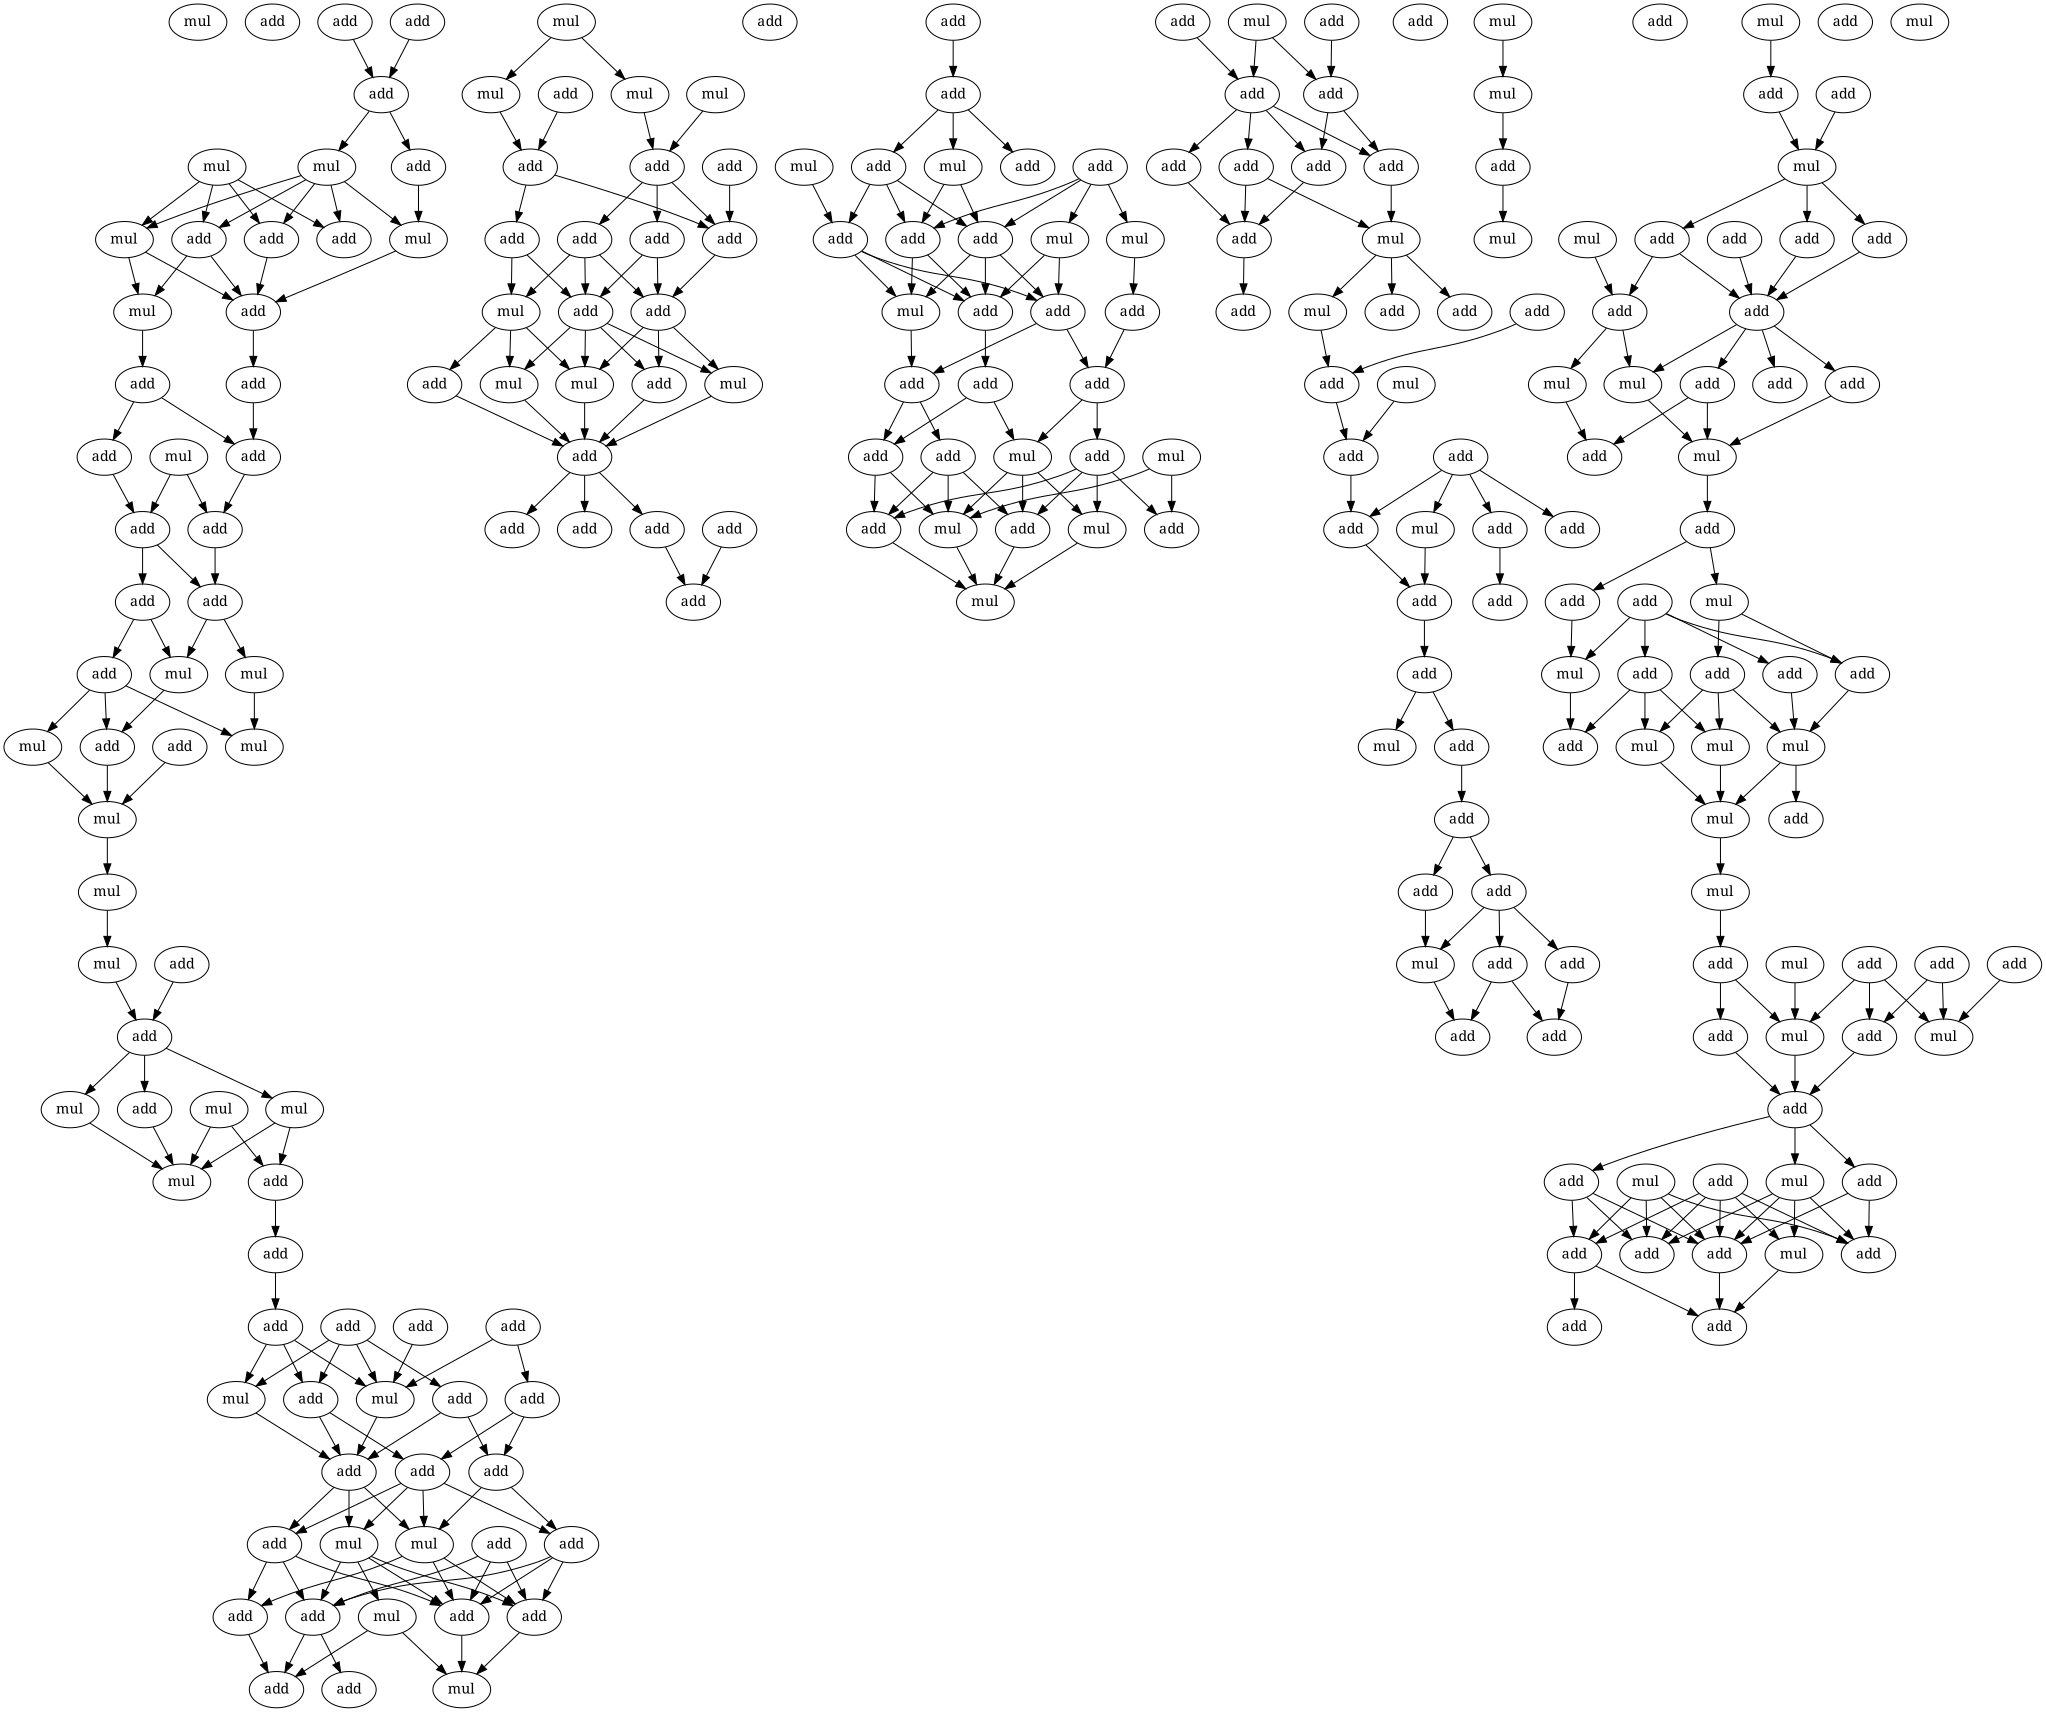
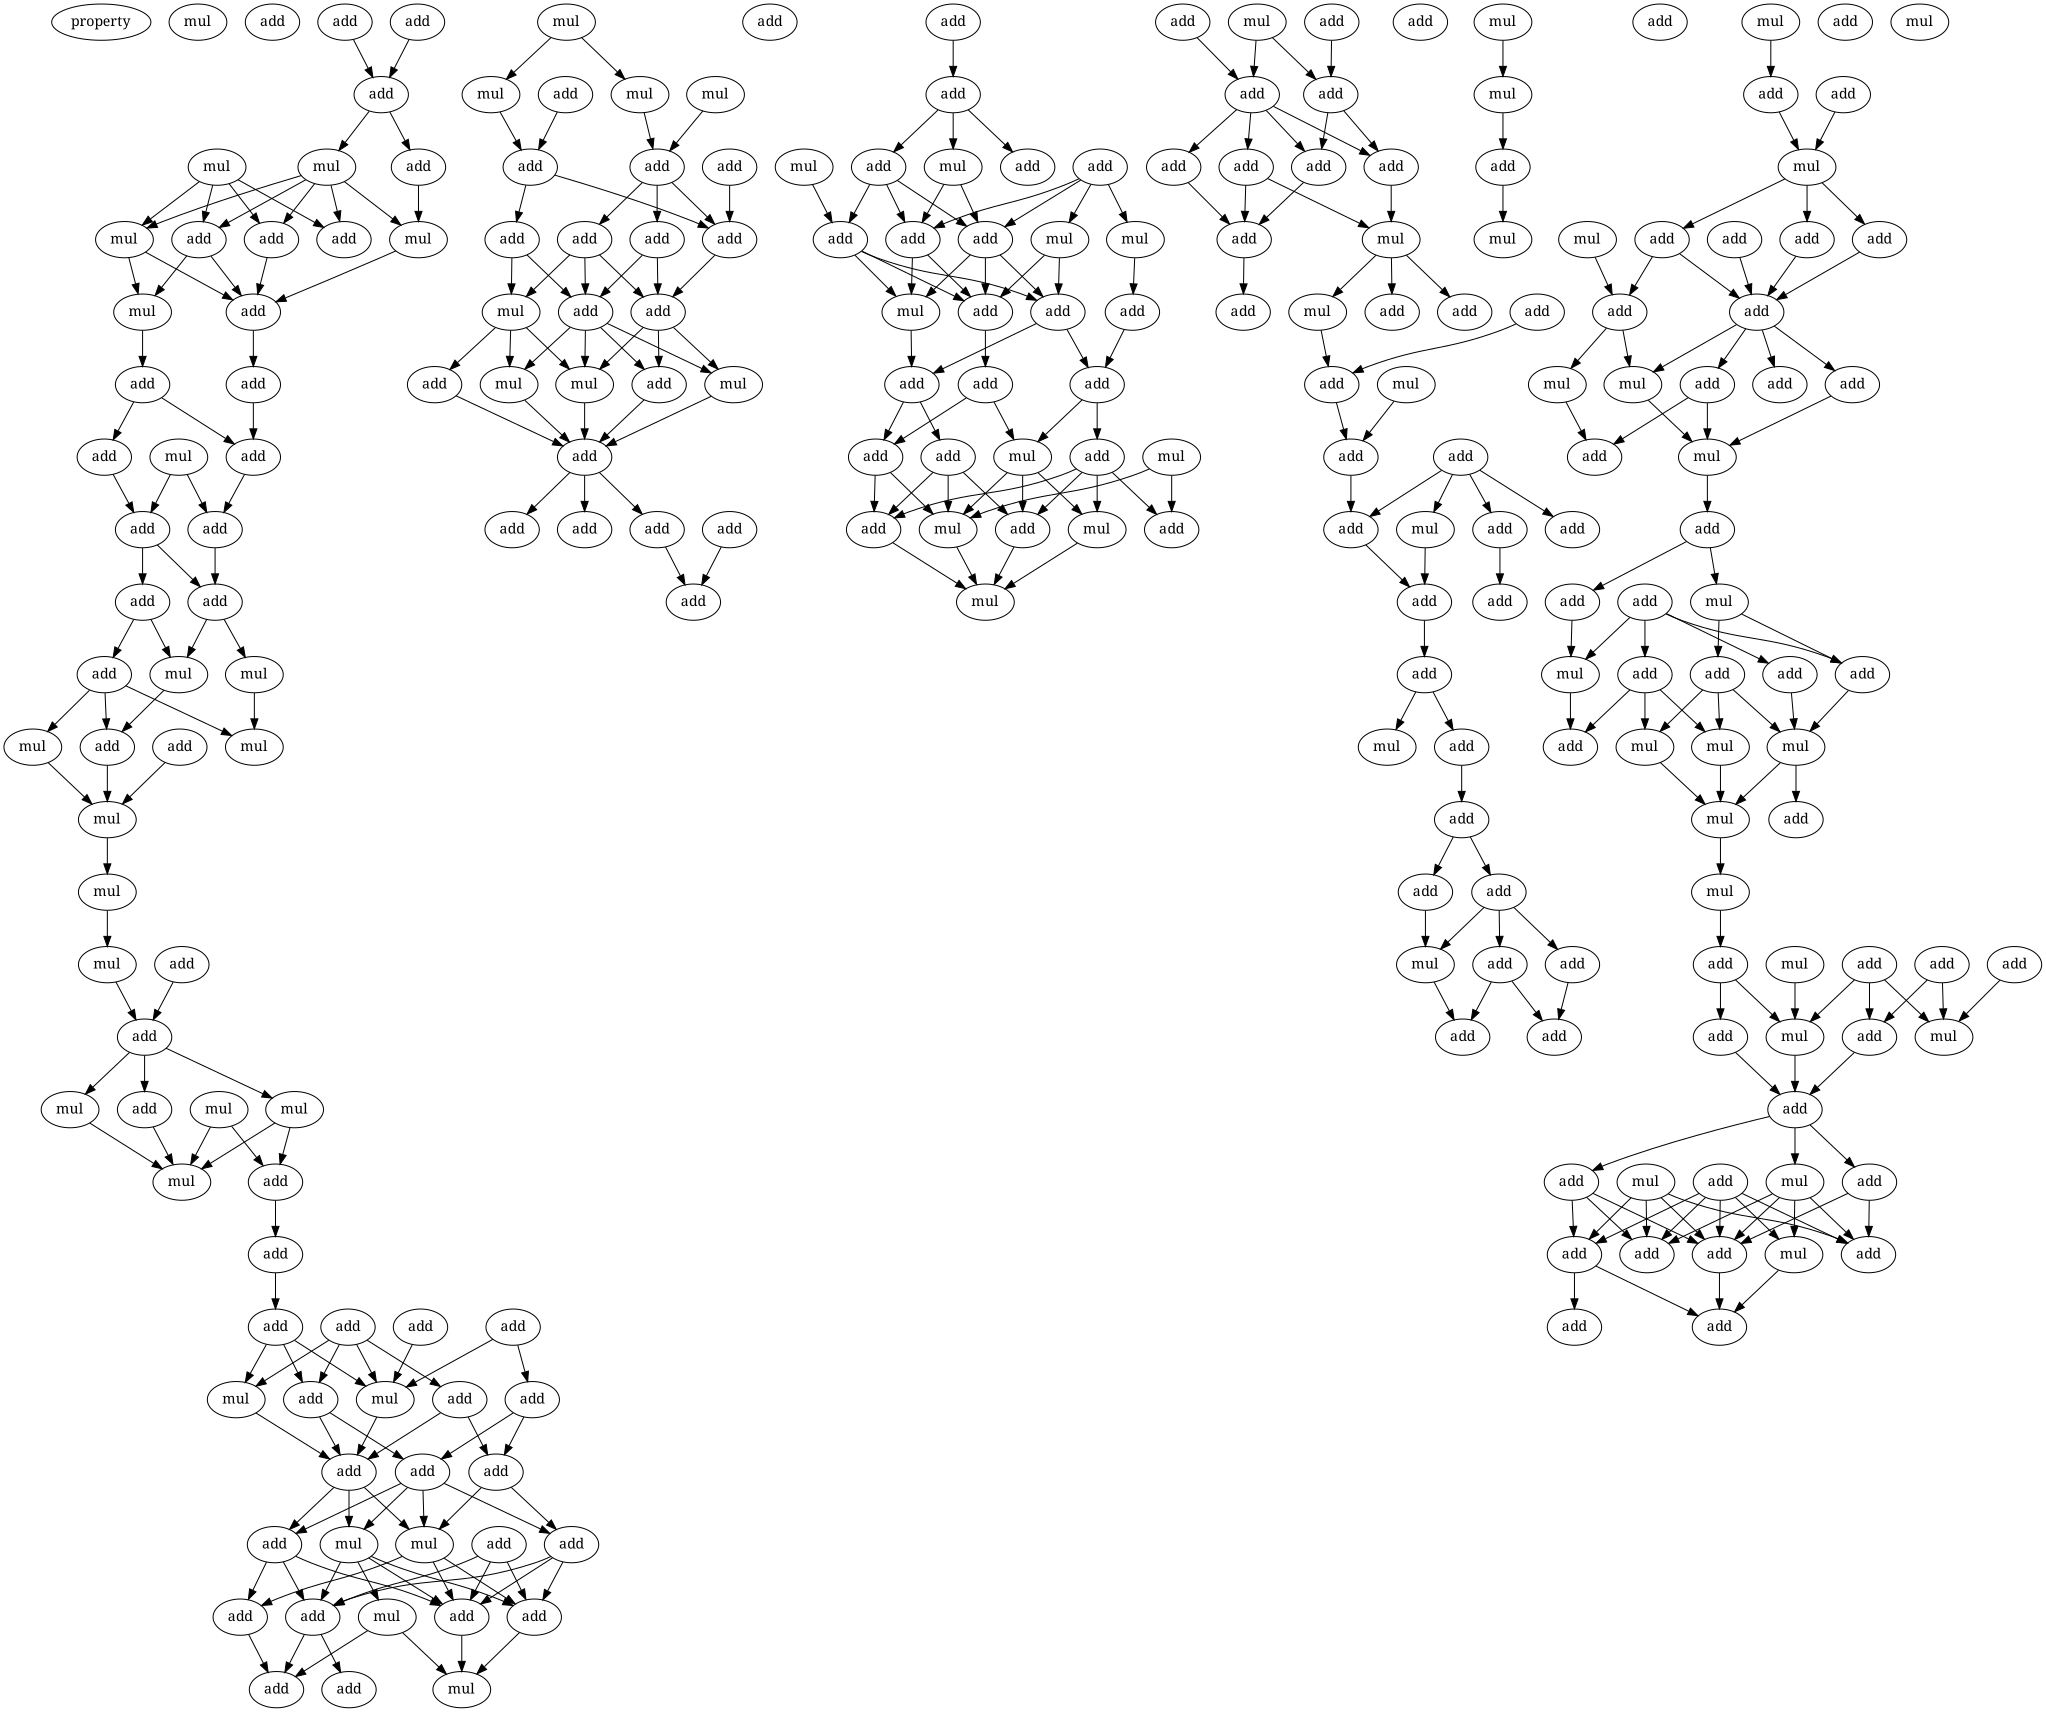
none -> (101, 22)
